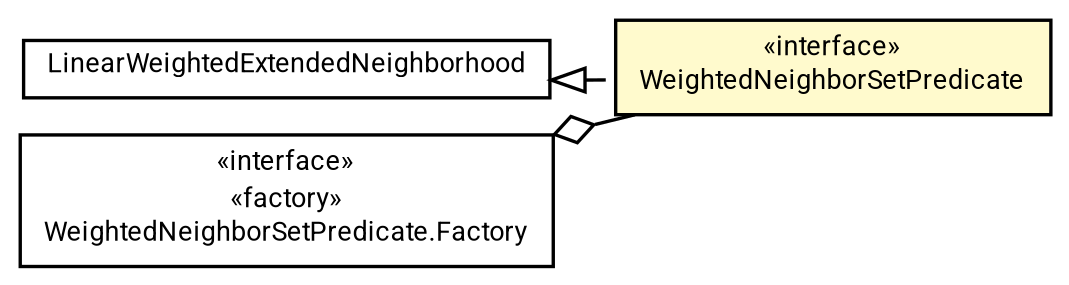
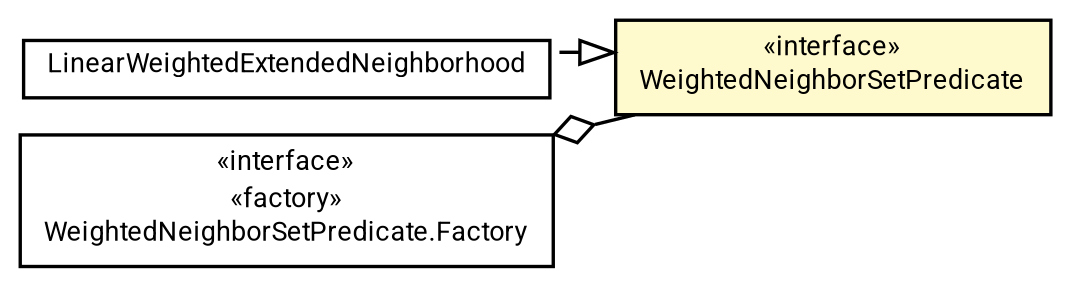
(600, 80) -> (565, 52)
